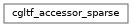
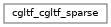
(66, 14) -> (56, 14)
